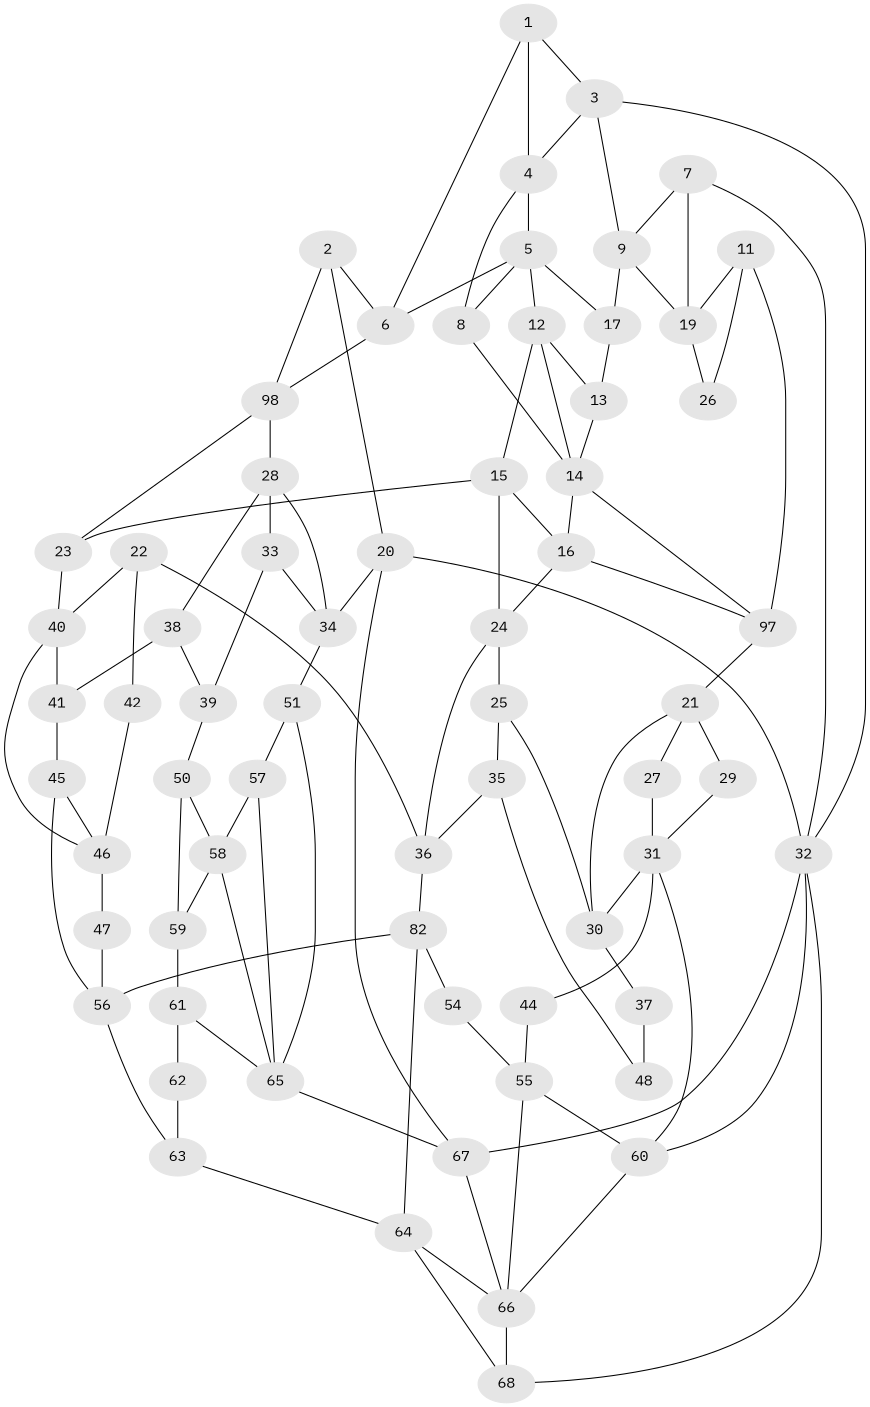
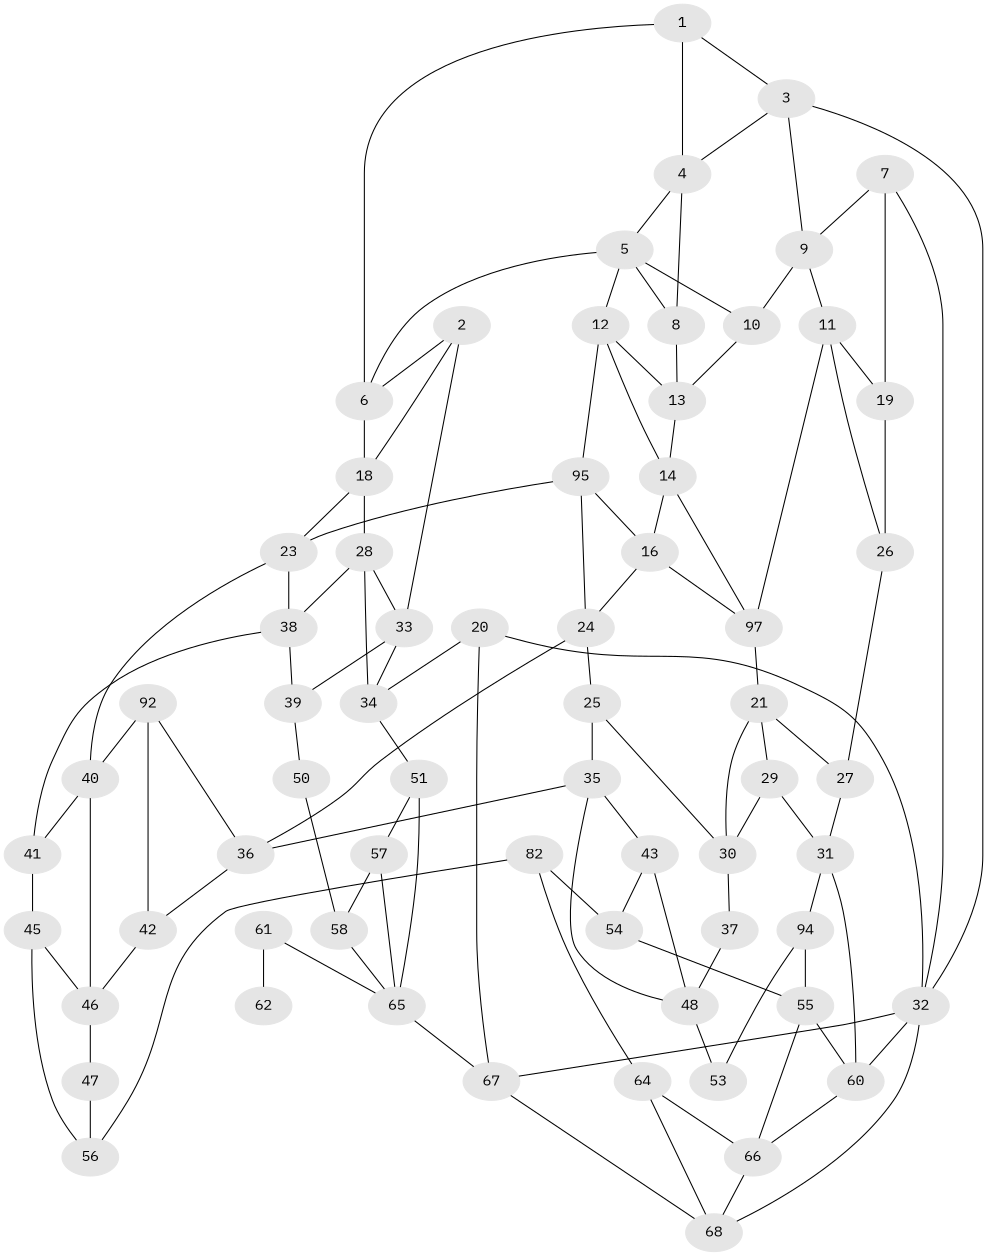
(655, 288) -> (816, 288)
(612, 325) -> (752, 325)
(511, 392) -> (677, 363)
(270, 401) -> (364, 477)
(357, 401) -> (433, 477)
(499, 477) -> (581, 477)
(139, 552) -> (148, 703)
none -> (289, 590)
none -> (865, 666)
none -> (650, 855)
(421, 893) -> (197, 893)
(623, 893) -> (749, 817)
(178, 930) -> none
(528, 1006) -> (805, 930)
none -> (718, 1081)
(178, 1157) -> none
(484, 1233) -> (603, 1157)
